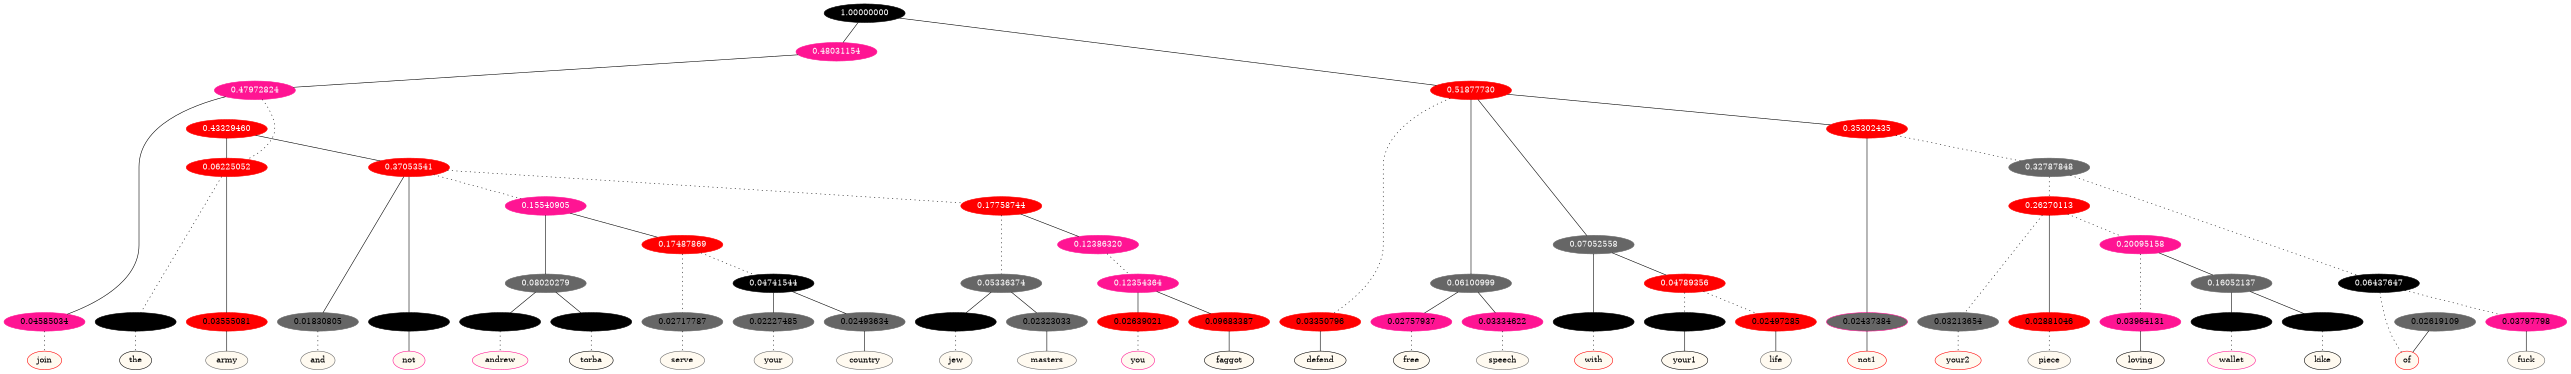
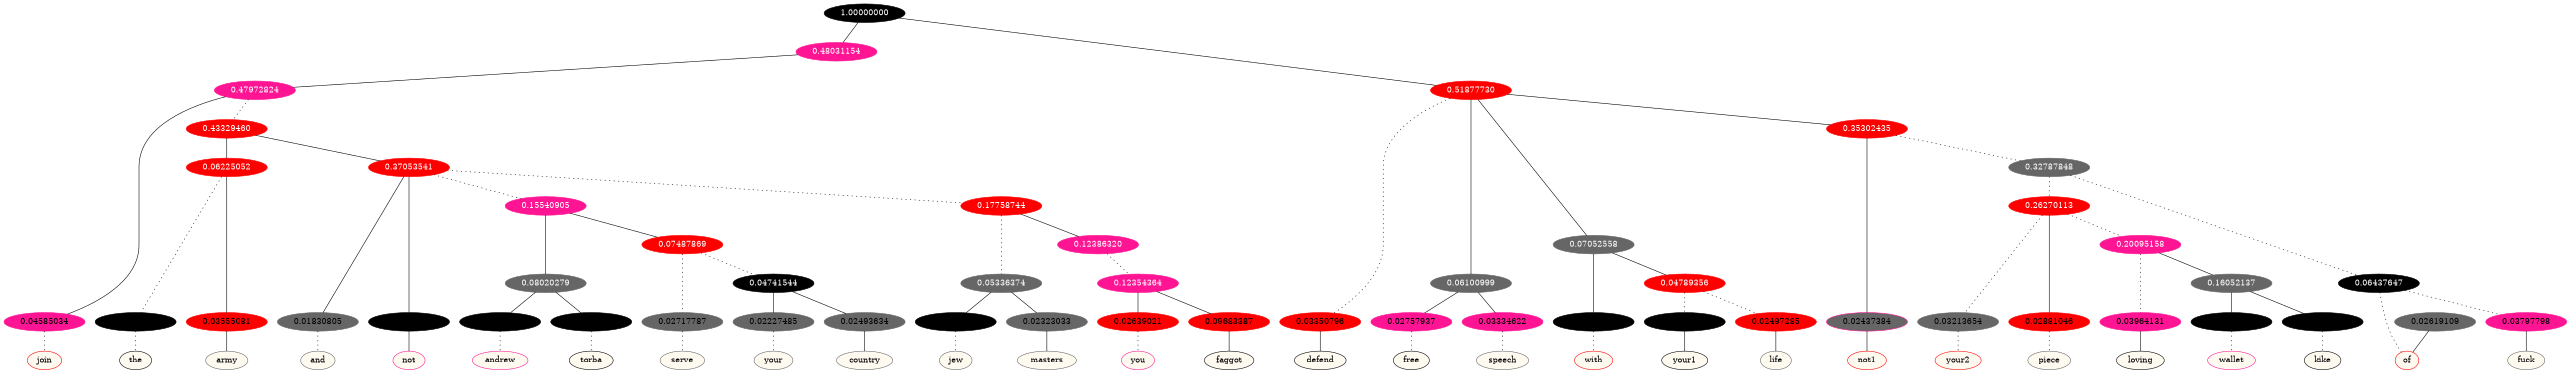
(274, 134) -> (241, 109)
(682, 245) -> (682, 245)
